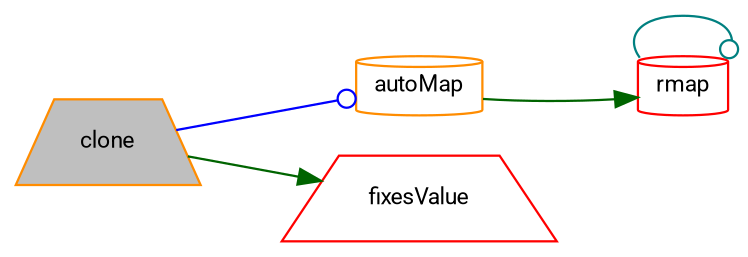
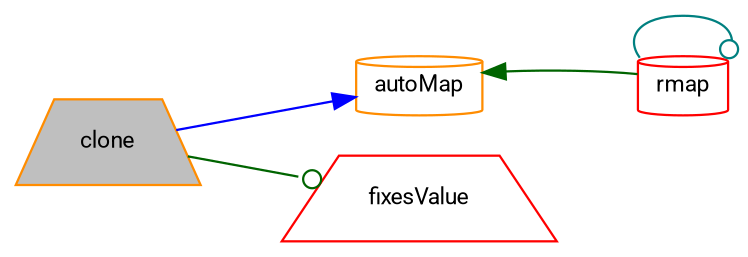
(549, 101) -> (572, 71)
(257, 115) -> (257, 115)
(243, 167) -> (243, 167)
